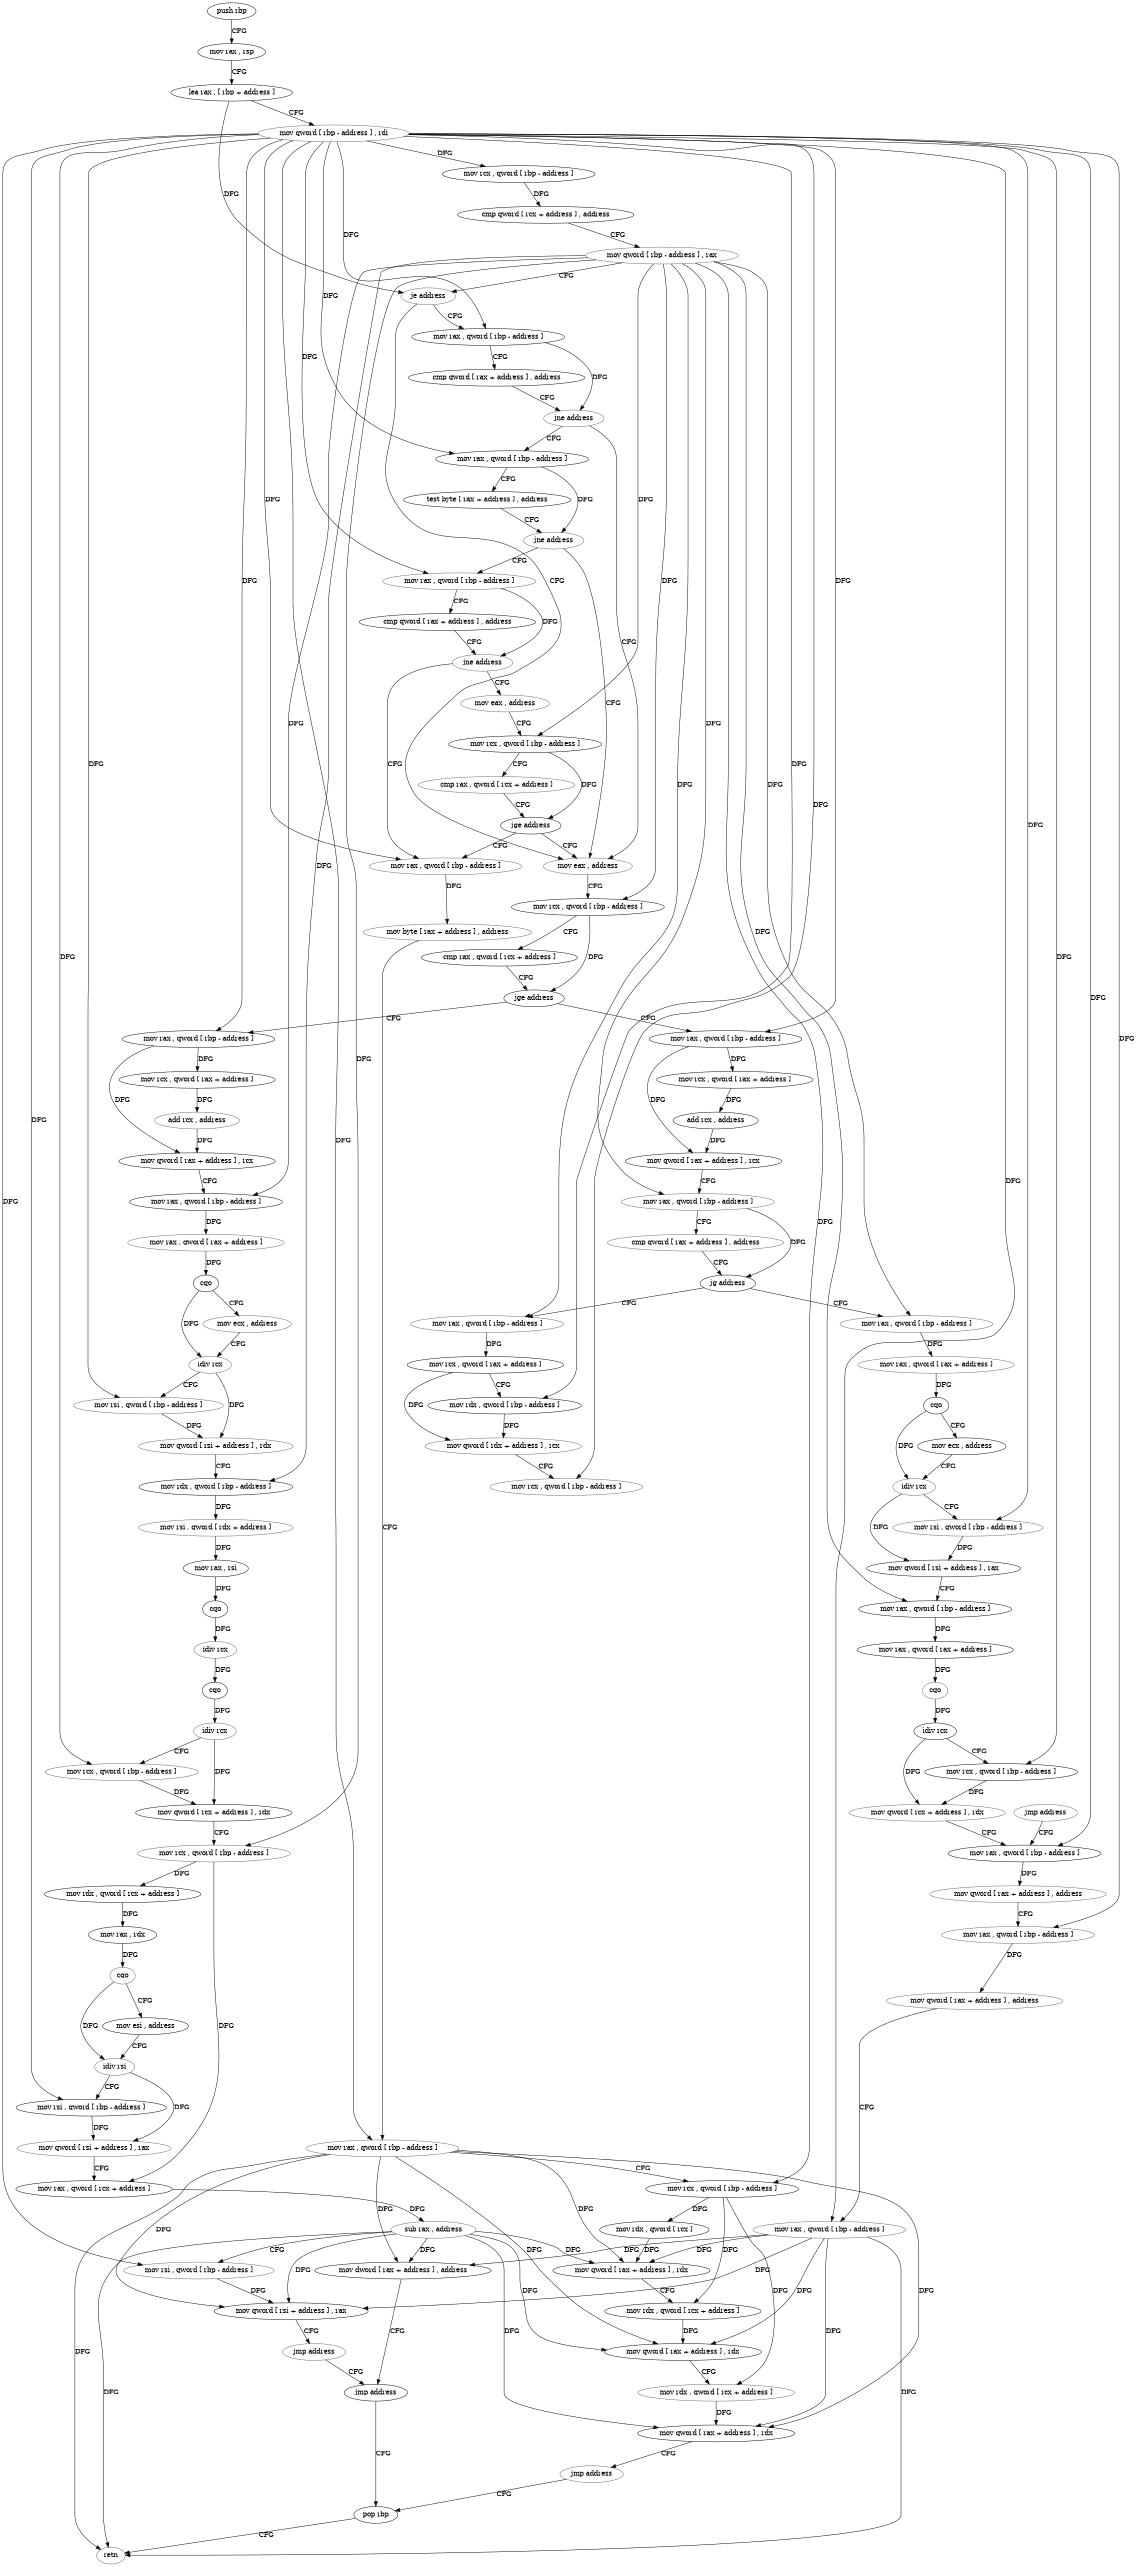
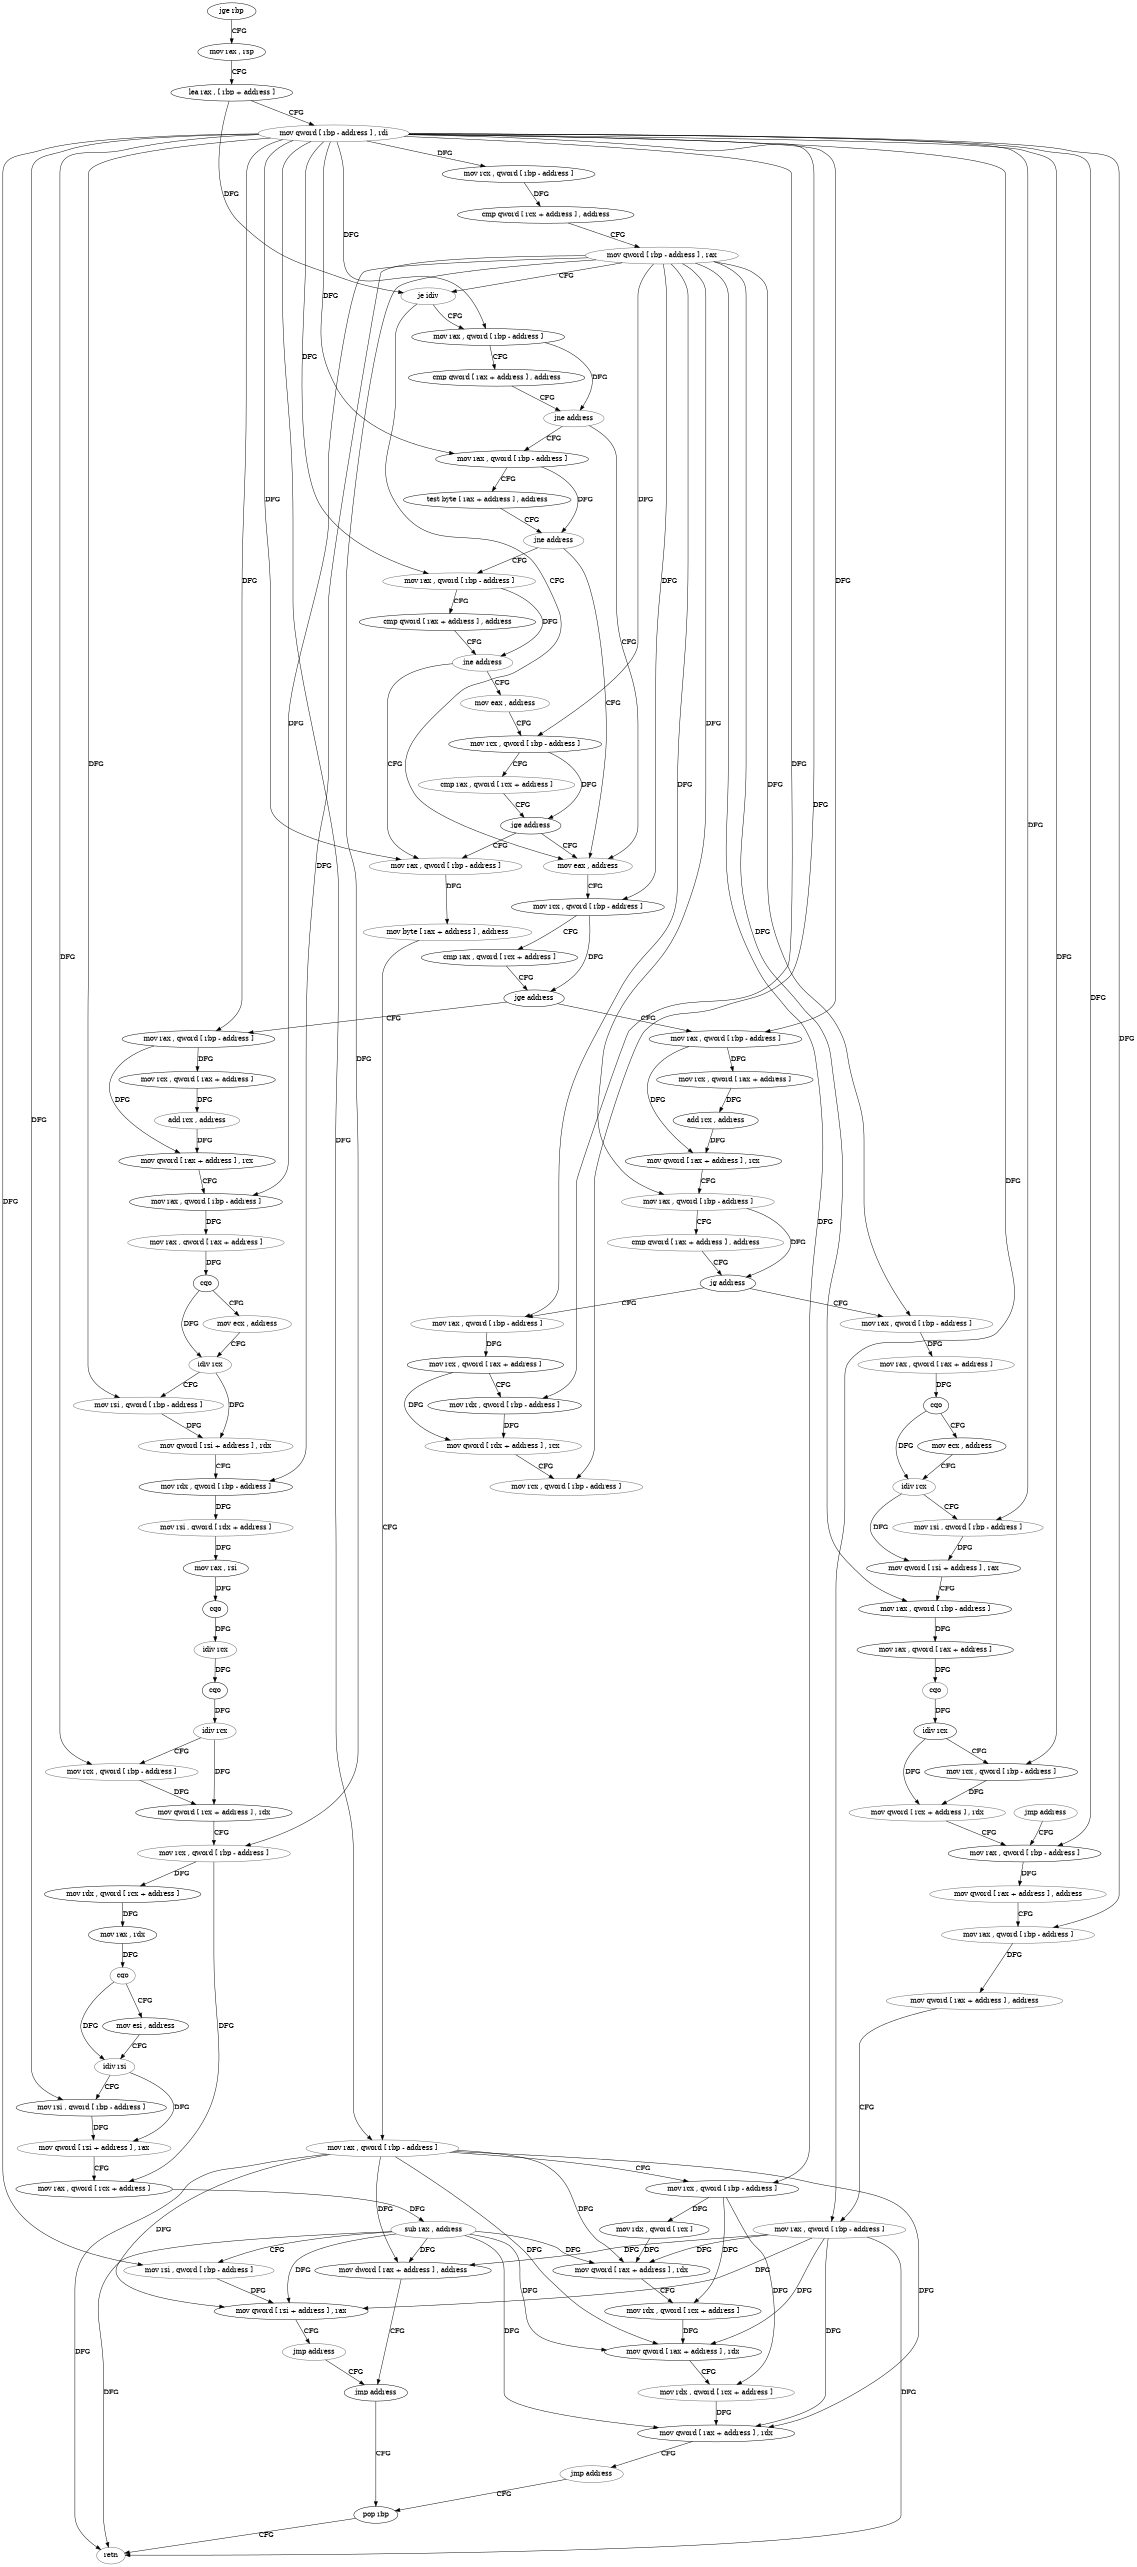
(232, 11) -> (232, 11)
(428, 296) -> (428, 296)
